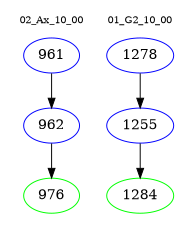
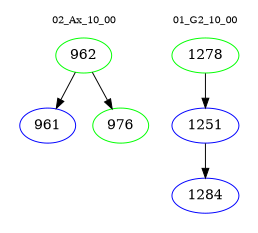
(140, 55) -> (205, 55)
(52, 86) -> (68, 86)
(52, 126) -> (84, 55)
(140, 126) -> (205, 126)
(140, 196) -> (205, 196)
